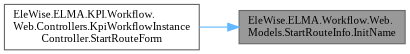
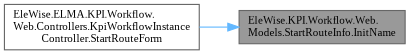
(322, 27) -> (322, 27)
